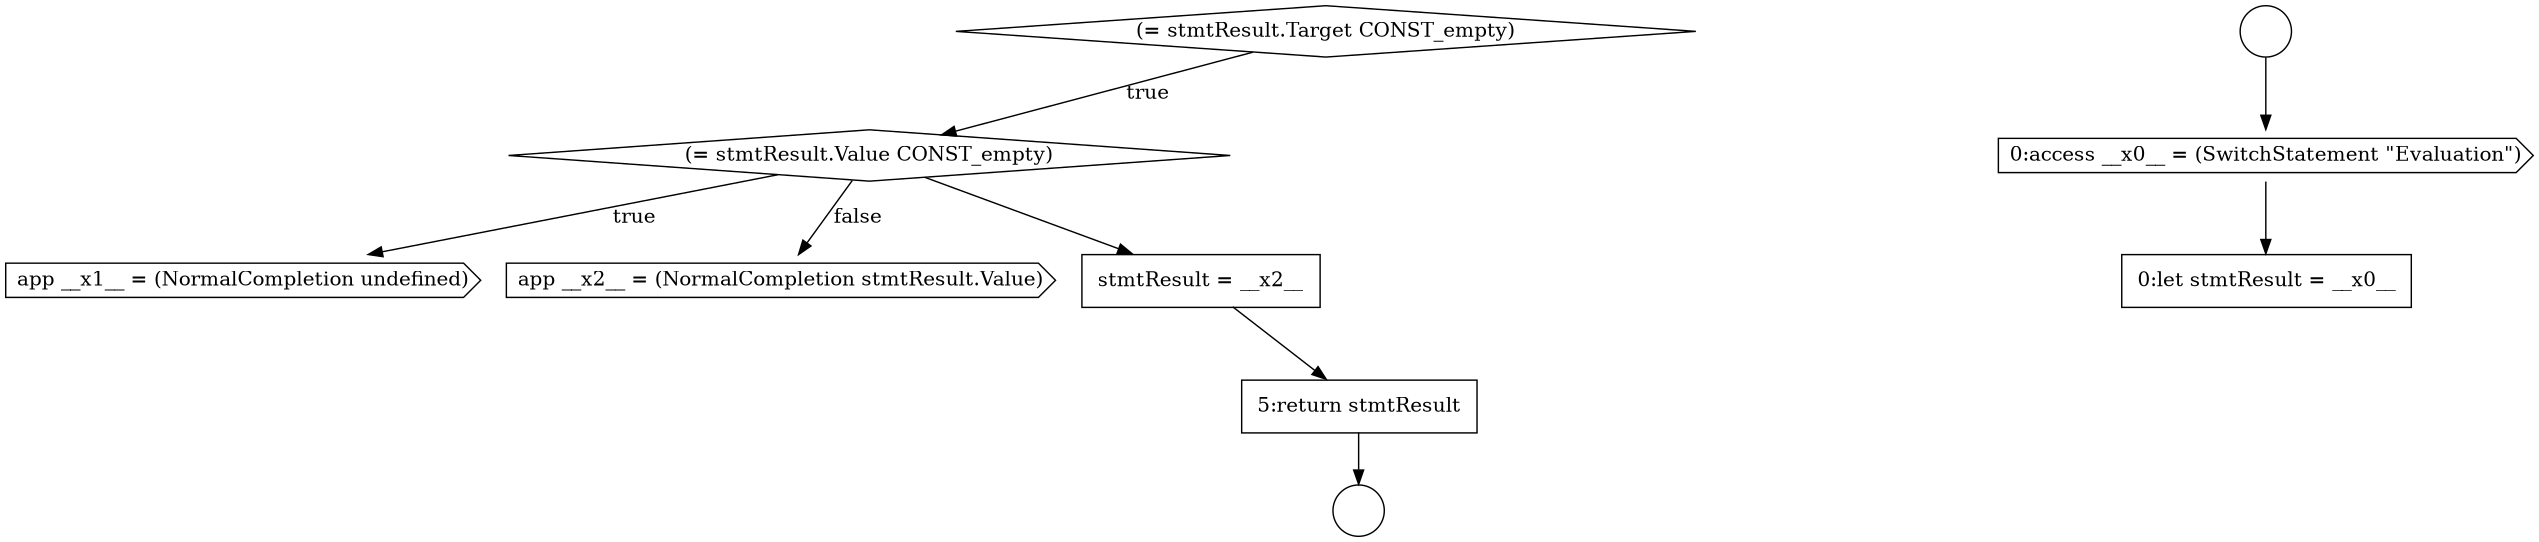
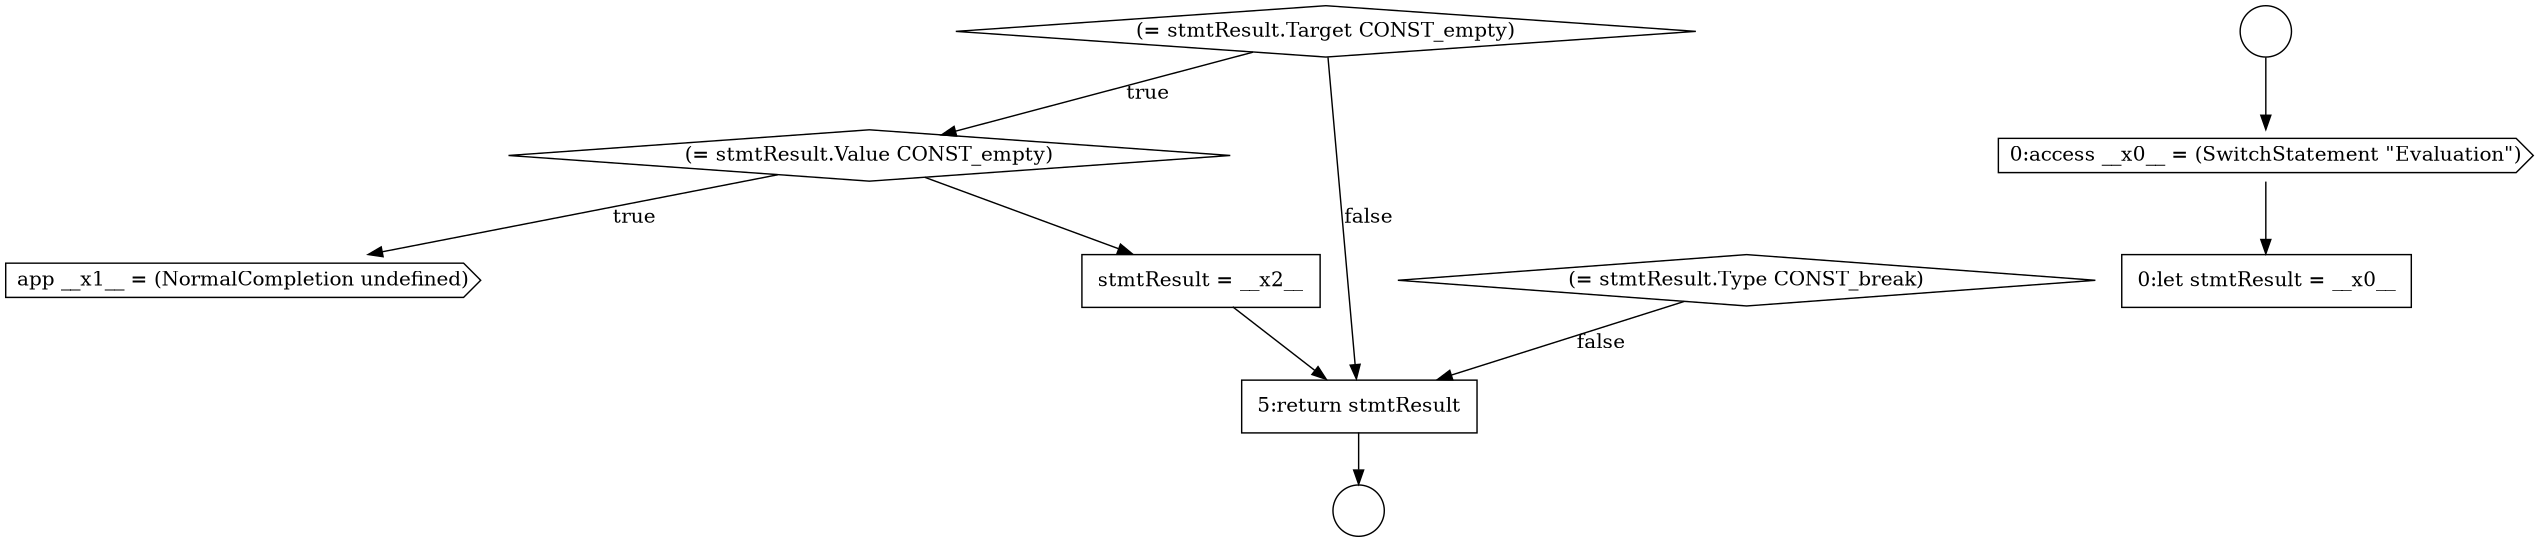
none -> (1342, 211)
(781, 280) -> none
none -> (1747, 280)
